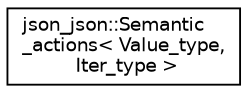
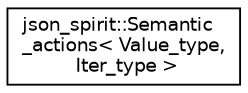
(124, 47) -> (124, 47)
